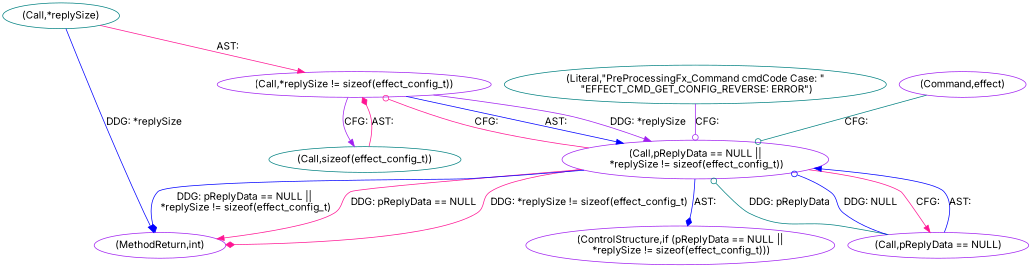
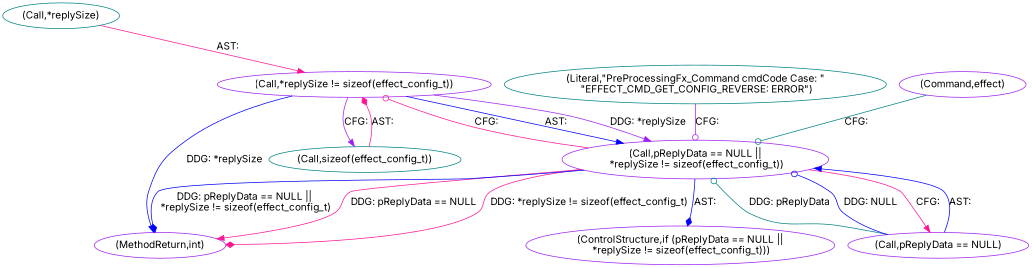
(107, 128) -> (193, 136)
